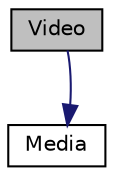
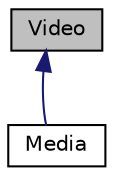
(71, 78) -> (43, 98)
